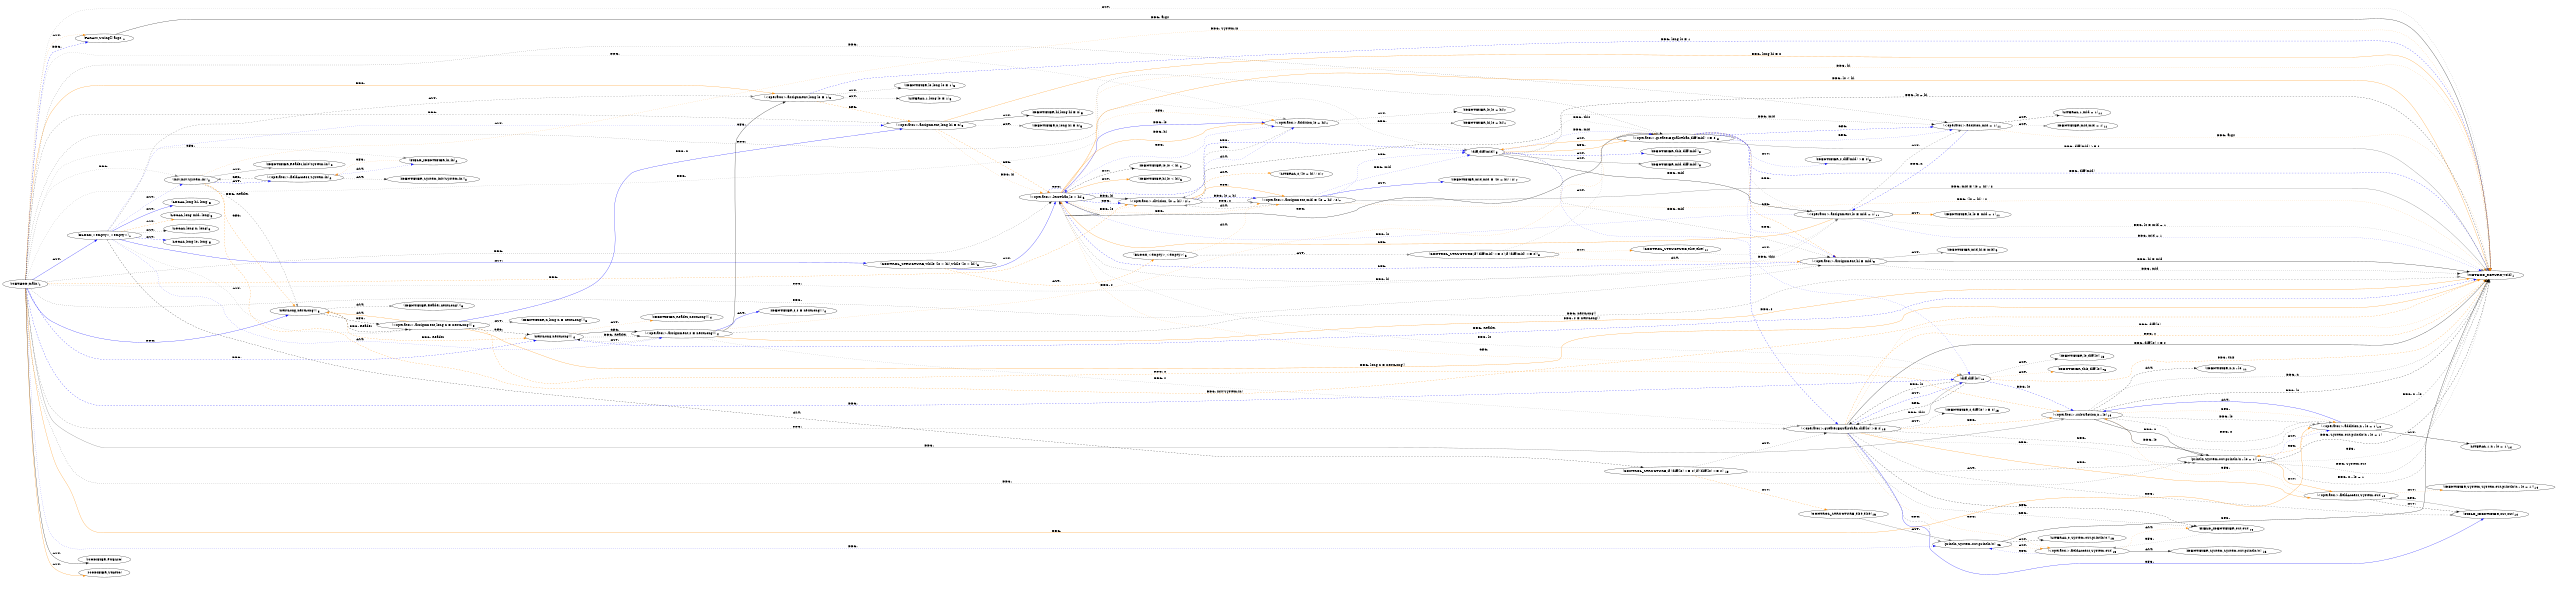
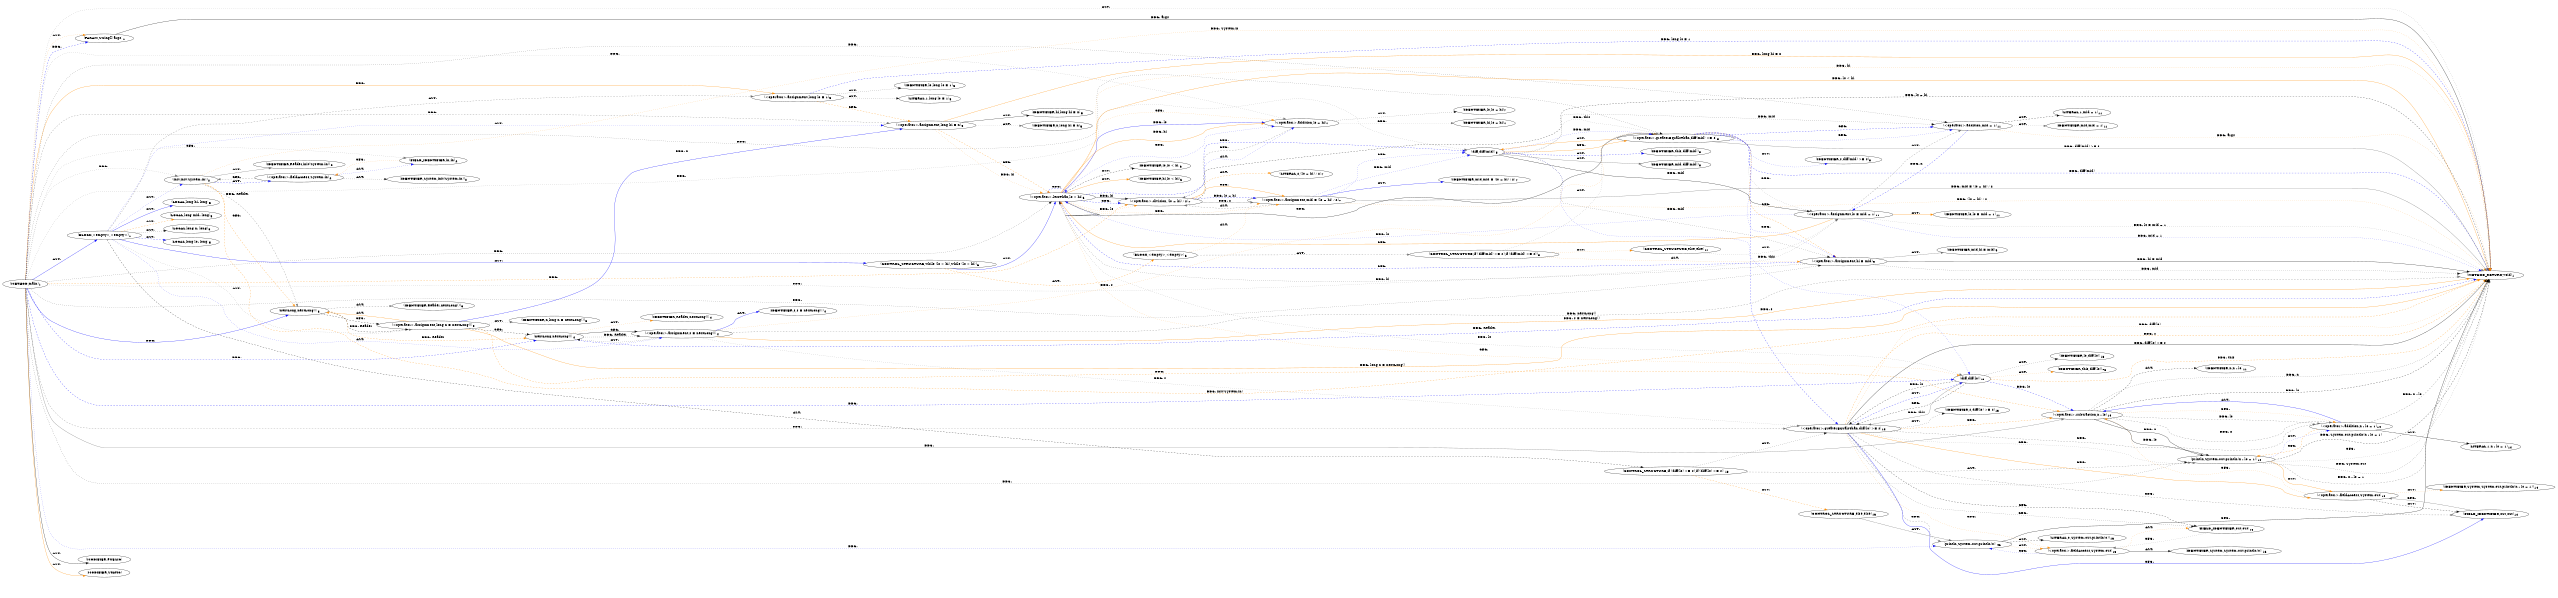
(735, 208) -> none
(1160, 372) -> (1160, 372)
(1103, 533) -> none
